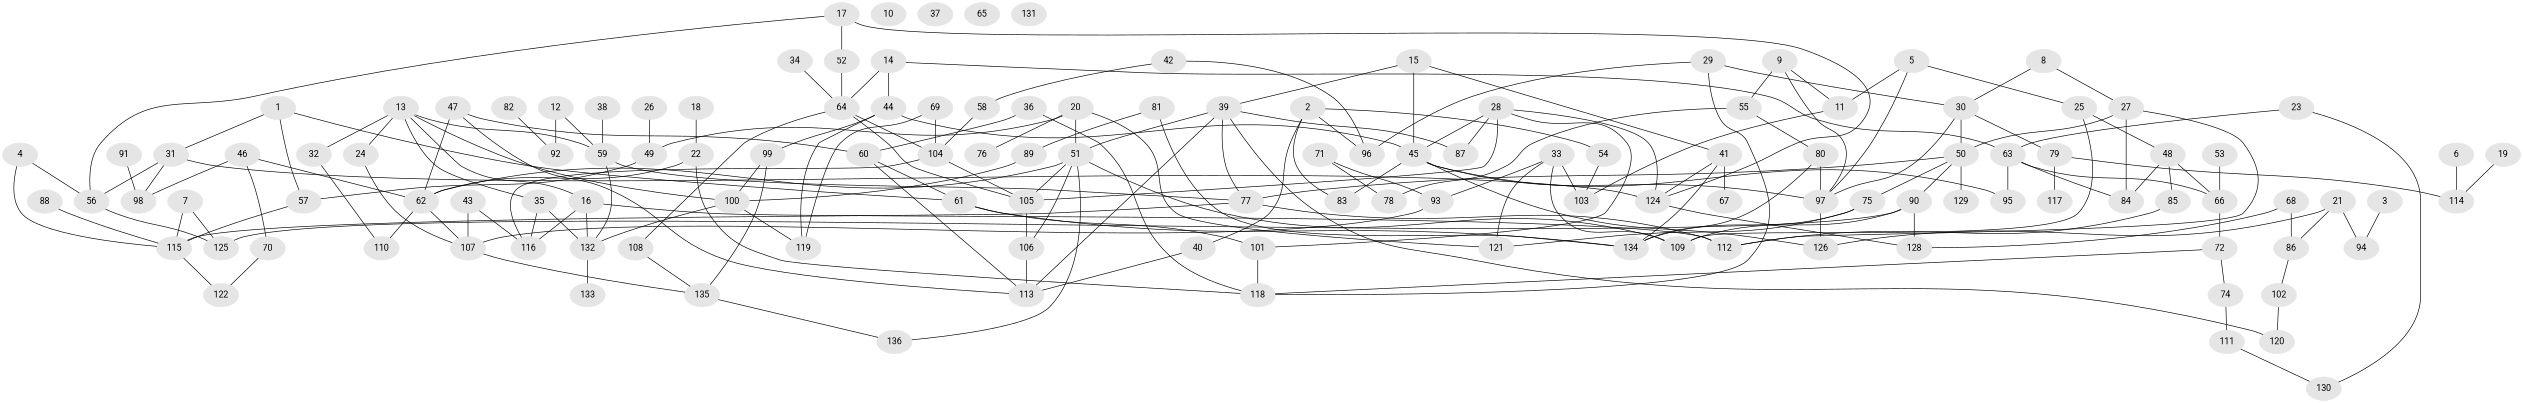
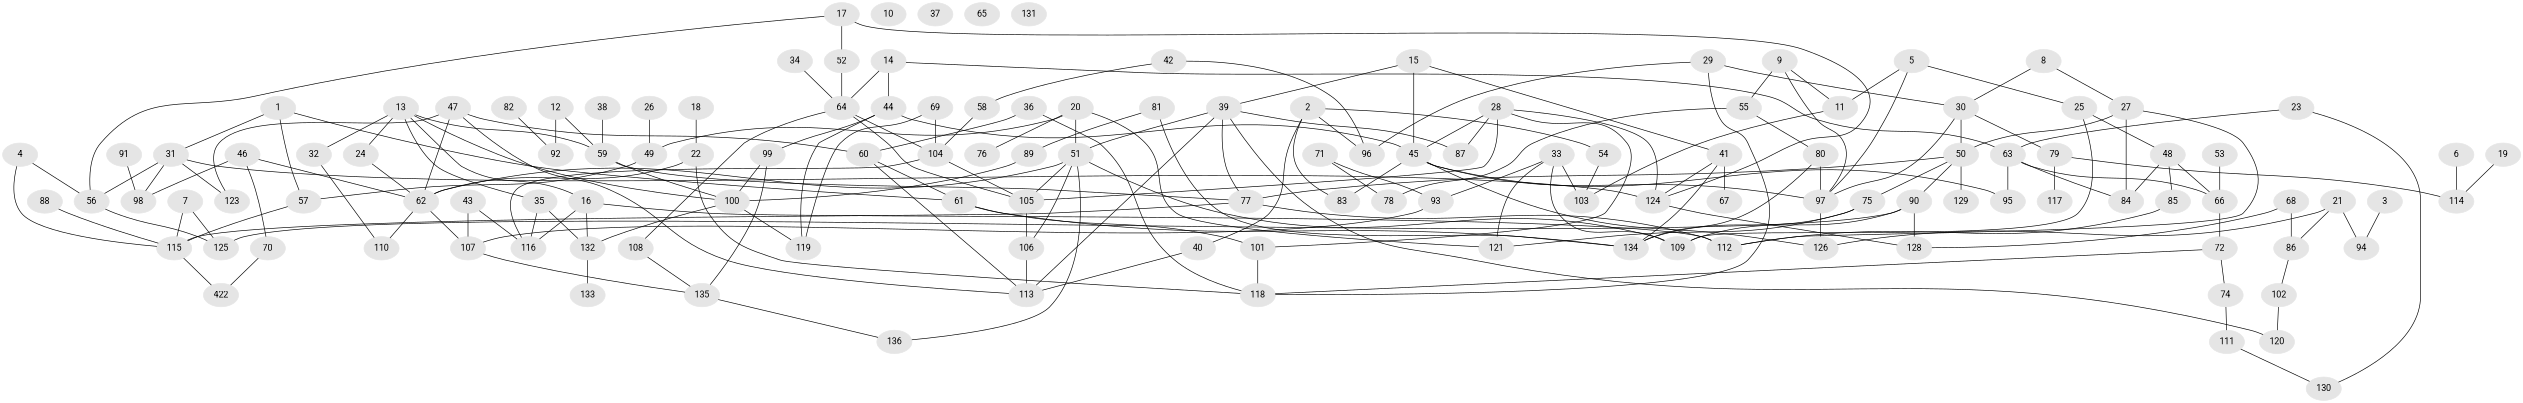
(612, 200) -> (681, 186)
none -> (232, 201)
(400, 215) -> (396, 182)
(221, 295) -> (221, 295)
